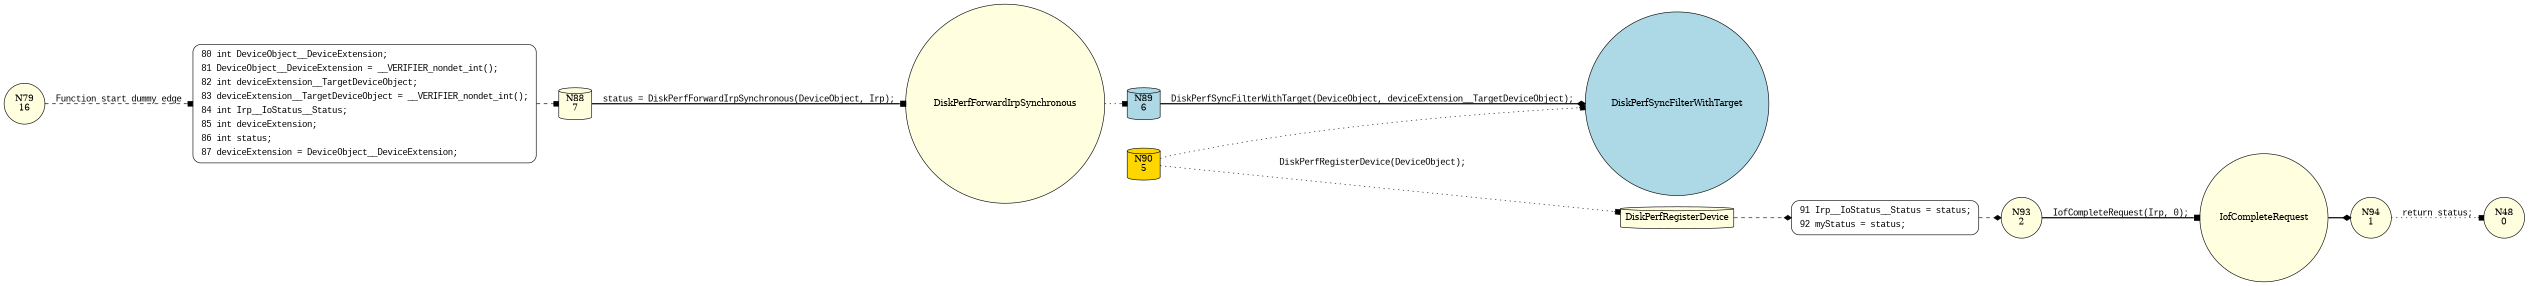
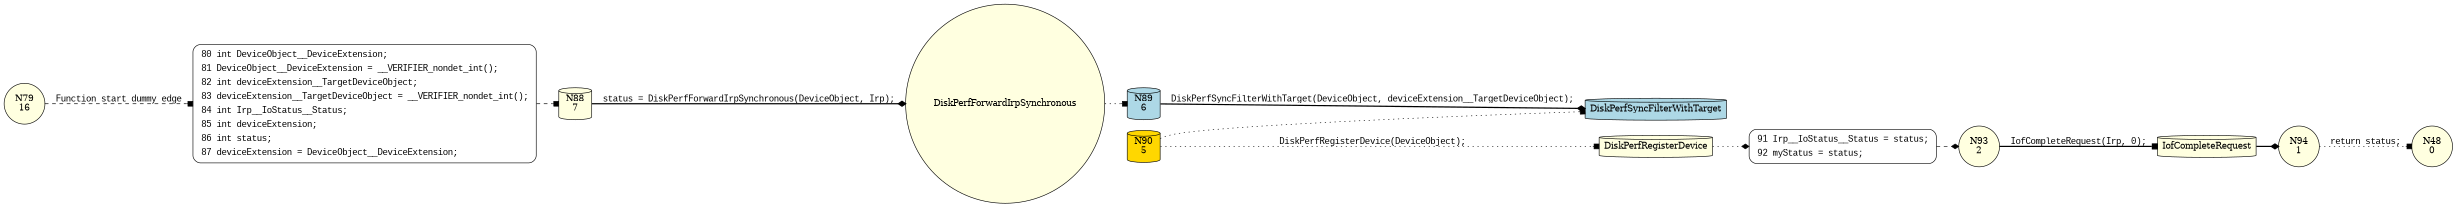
(746, 104) -> (745, 104)
(1677, 104) -> (1656, 109)
(1759, 218) -> (1727, 146)
(2264, 218) -> (2207, 146)
